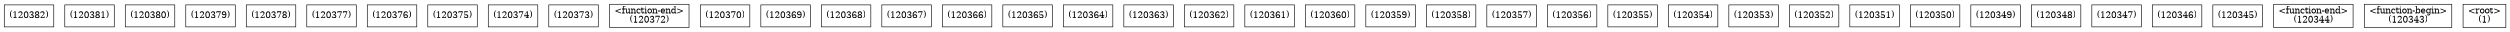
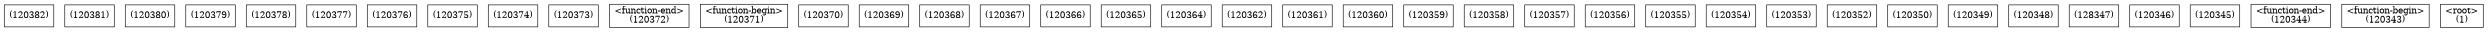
none -> (744, 16)
(1149, 16) -> none
(1875, 16) -> none
(2117, 16) -> (2094, 16)
